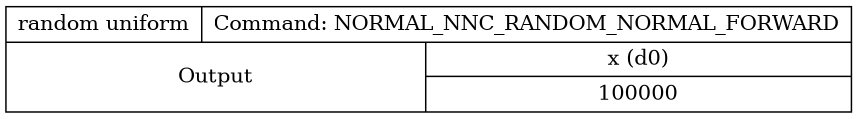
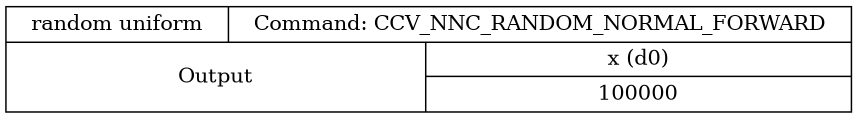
(527, 24) -> (540, 24)
